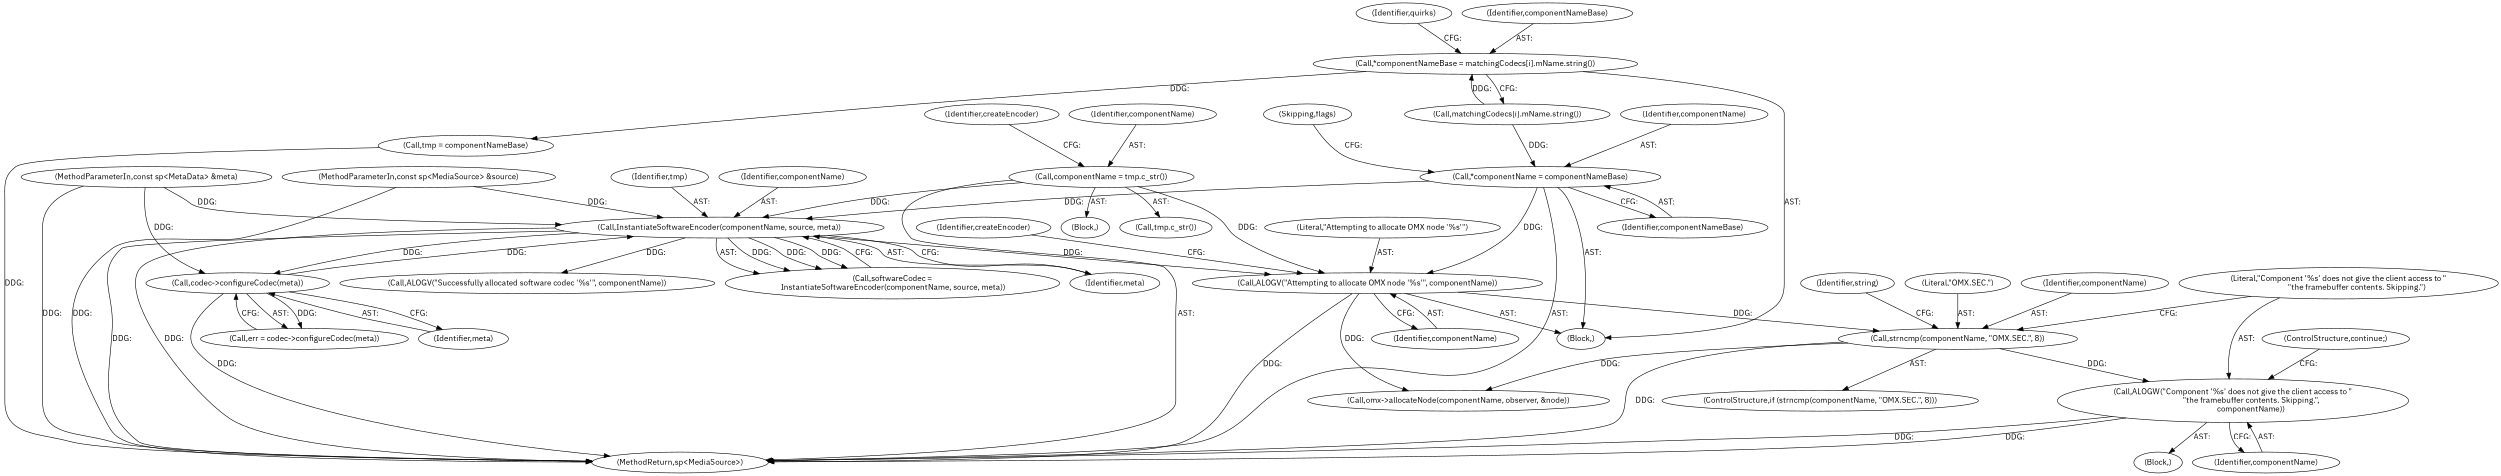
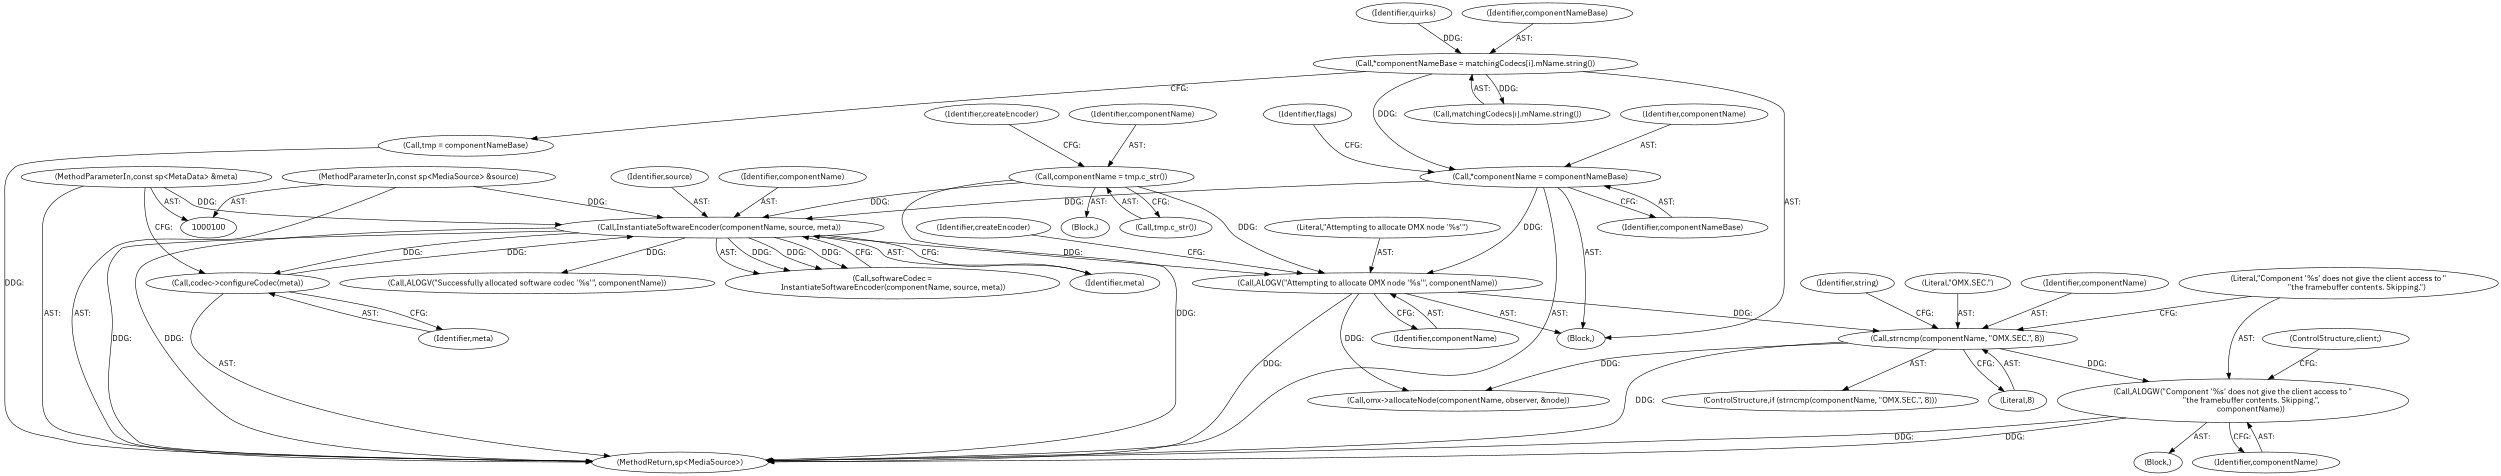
(1454, 39) -> (1454, 39)
(1181, 89) -> (1181, 89)
(1483, 89) -> (1483, 89)
(1510, 89) -> (1510, 89)
(1308, 114) -> (1308, 114)
(1522, 143) -> (1377, 124)
(660, 177) -> (660, 177)
(1162, 202) -> (1162, 202)
none -> (1124, 208)
(165, 228) -> (165, 228)
none -> (209, 228)
(53, 314) -> (53, 314)
(84, 314) -> (84, 314)
(1187, 314) -> (1187, 314)
(304, 339) -> none
(2336, 339) -> (2336, 339)
(228, 364) -> (228, 364)
none -> (2018, 401)
